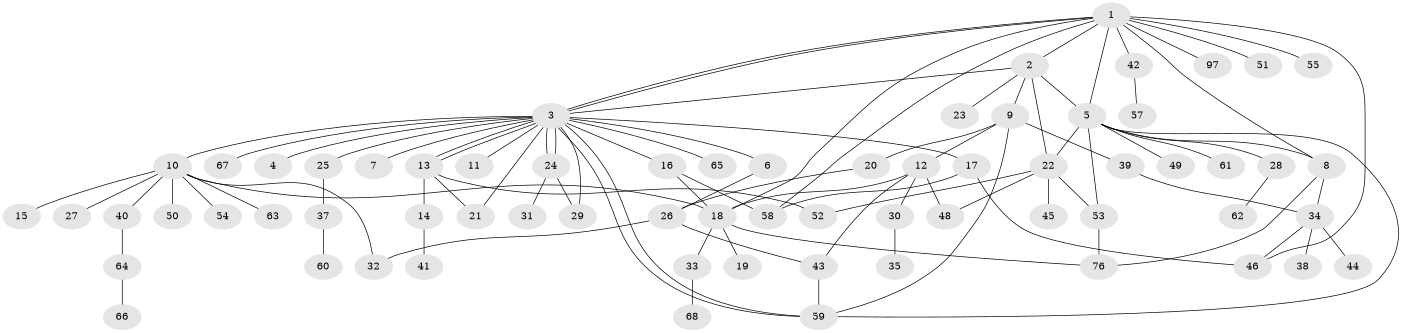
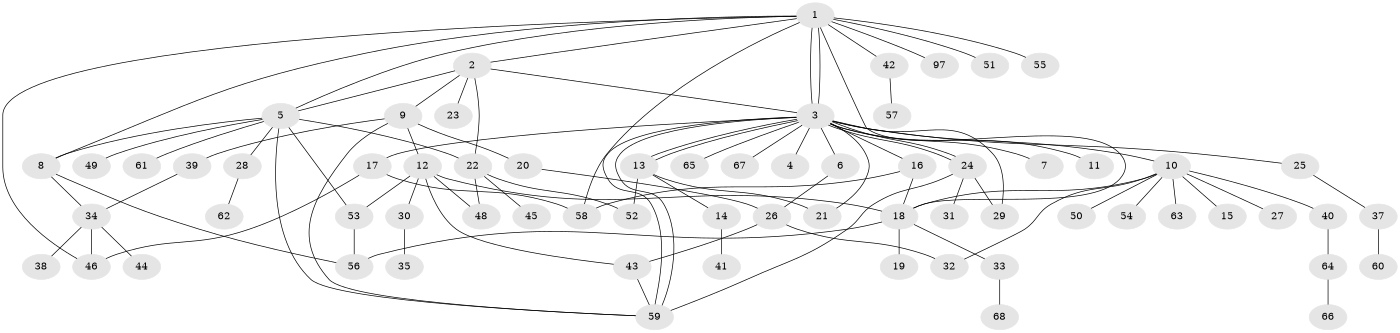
(1074, 191) -> (388, 191)
none -> (816, 249)
(1099, 267) -> (354, 267)
